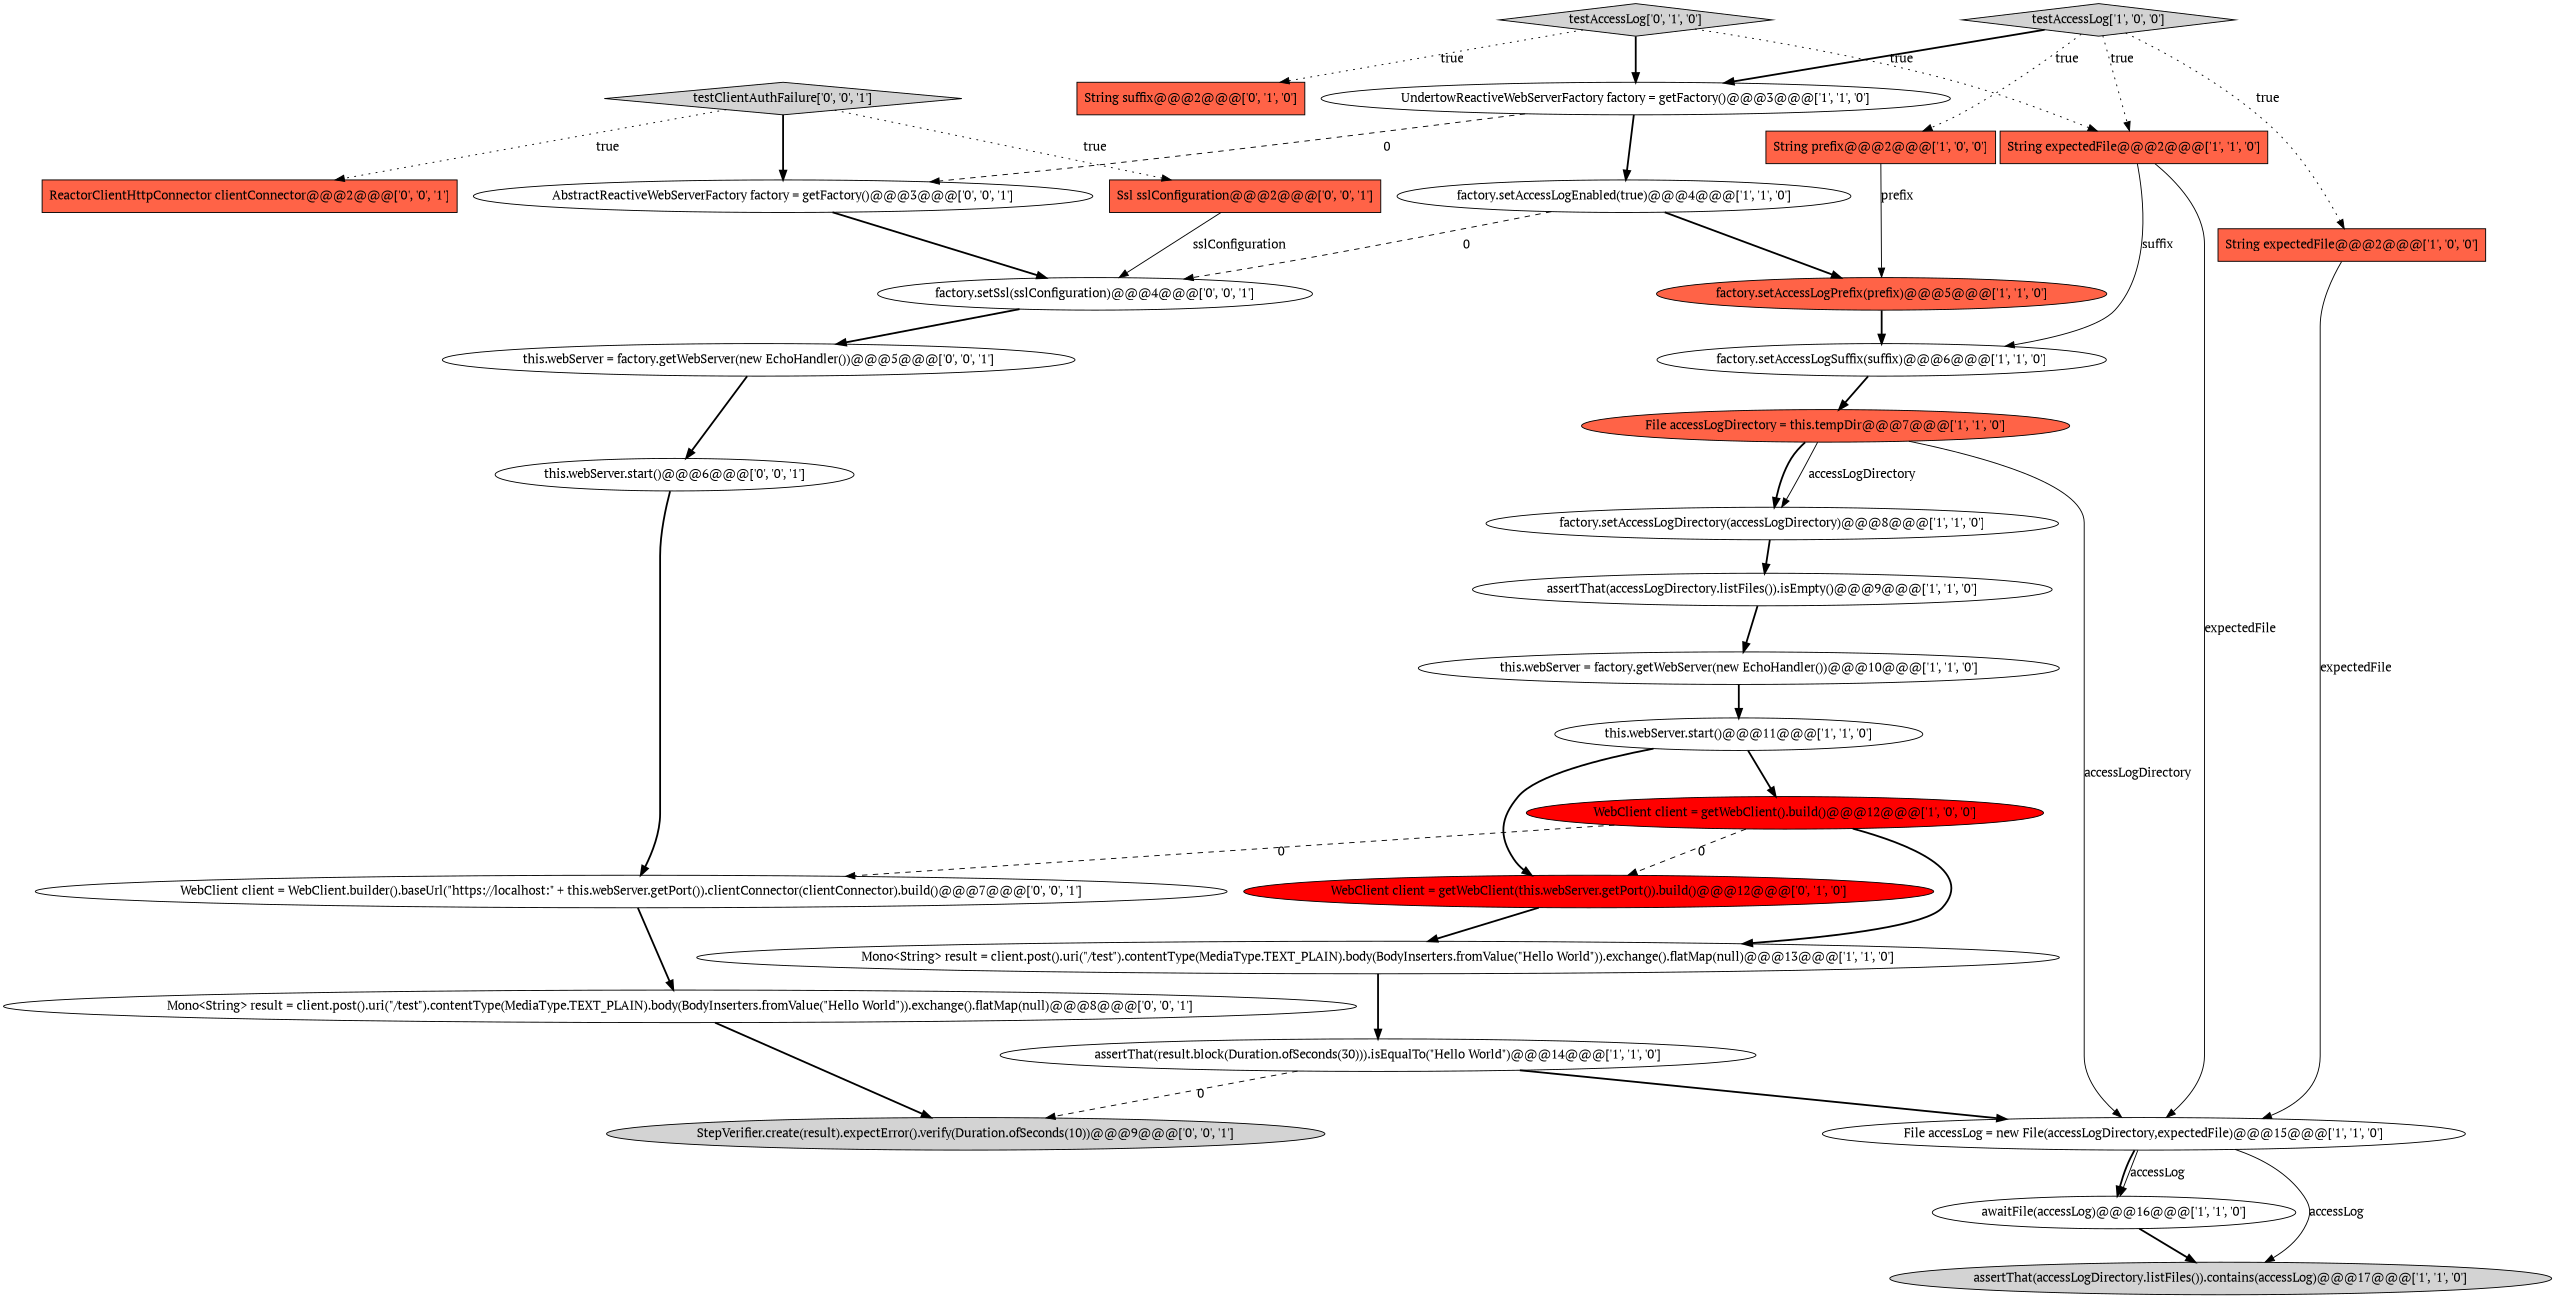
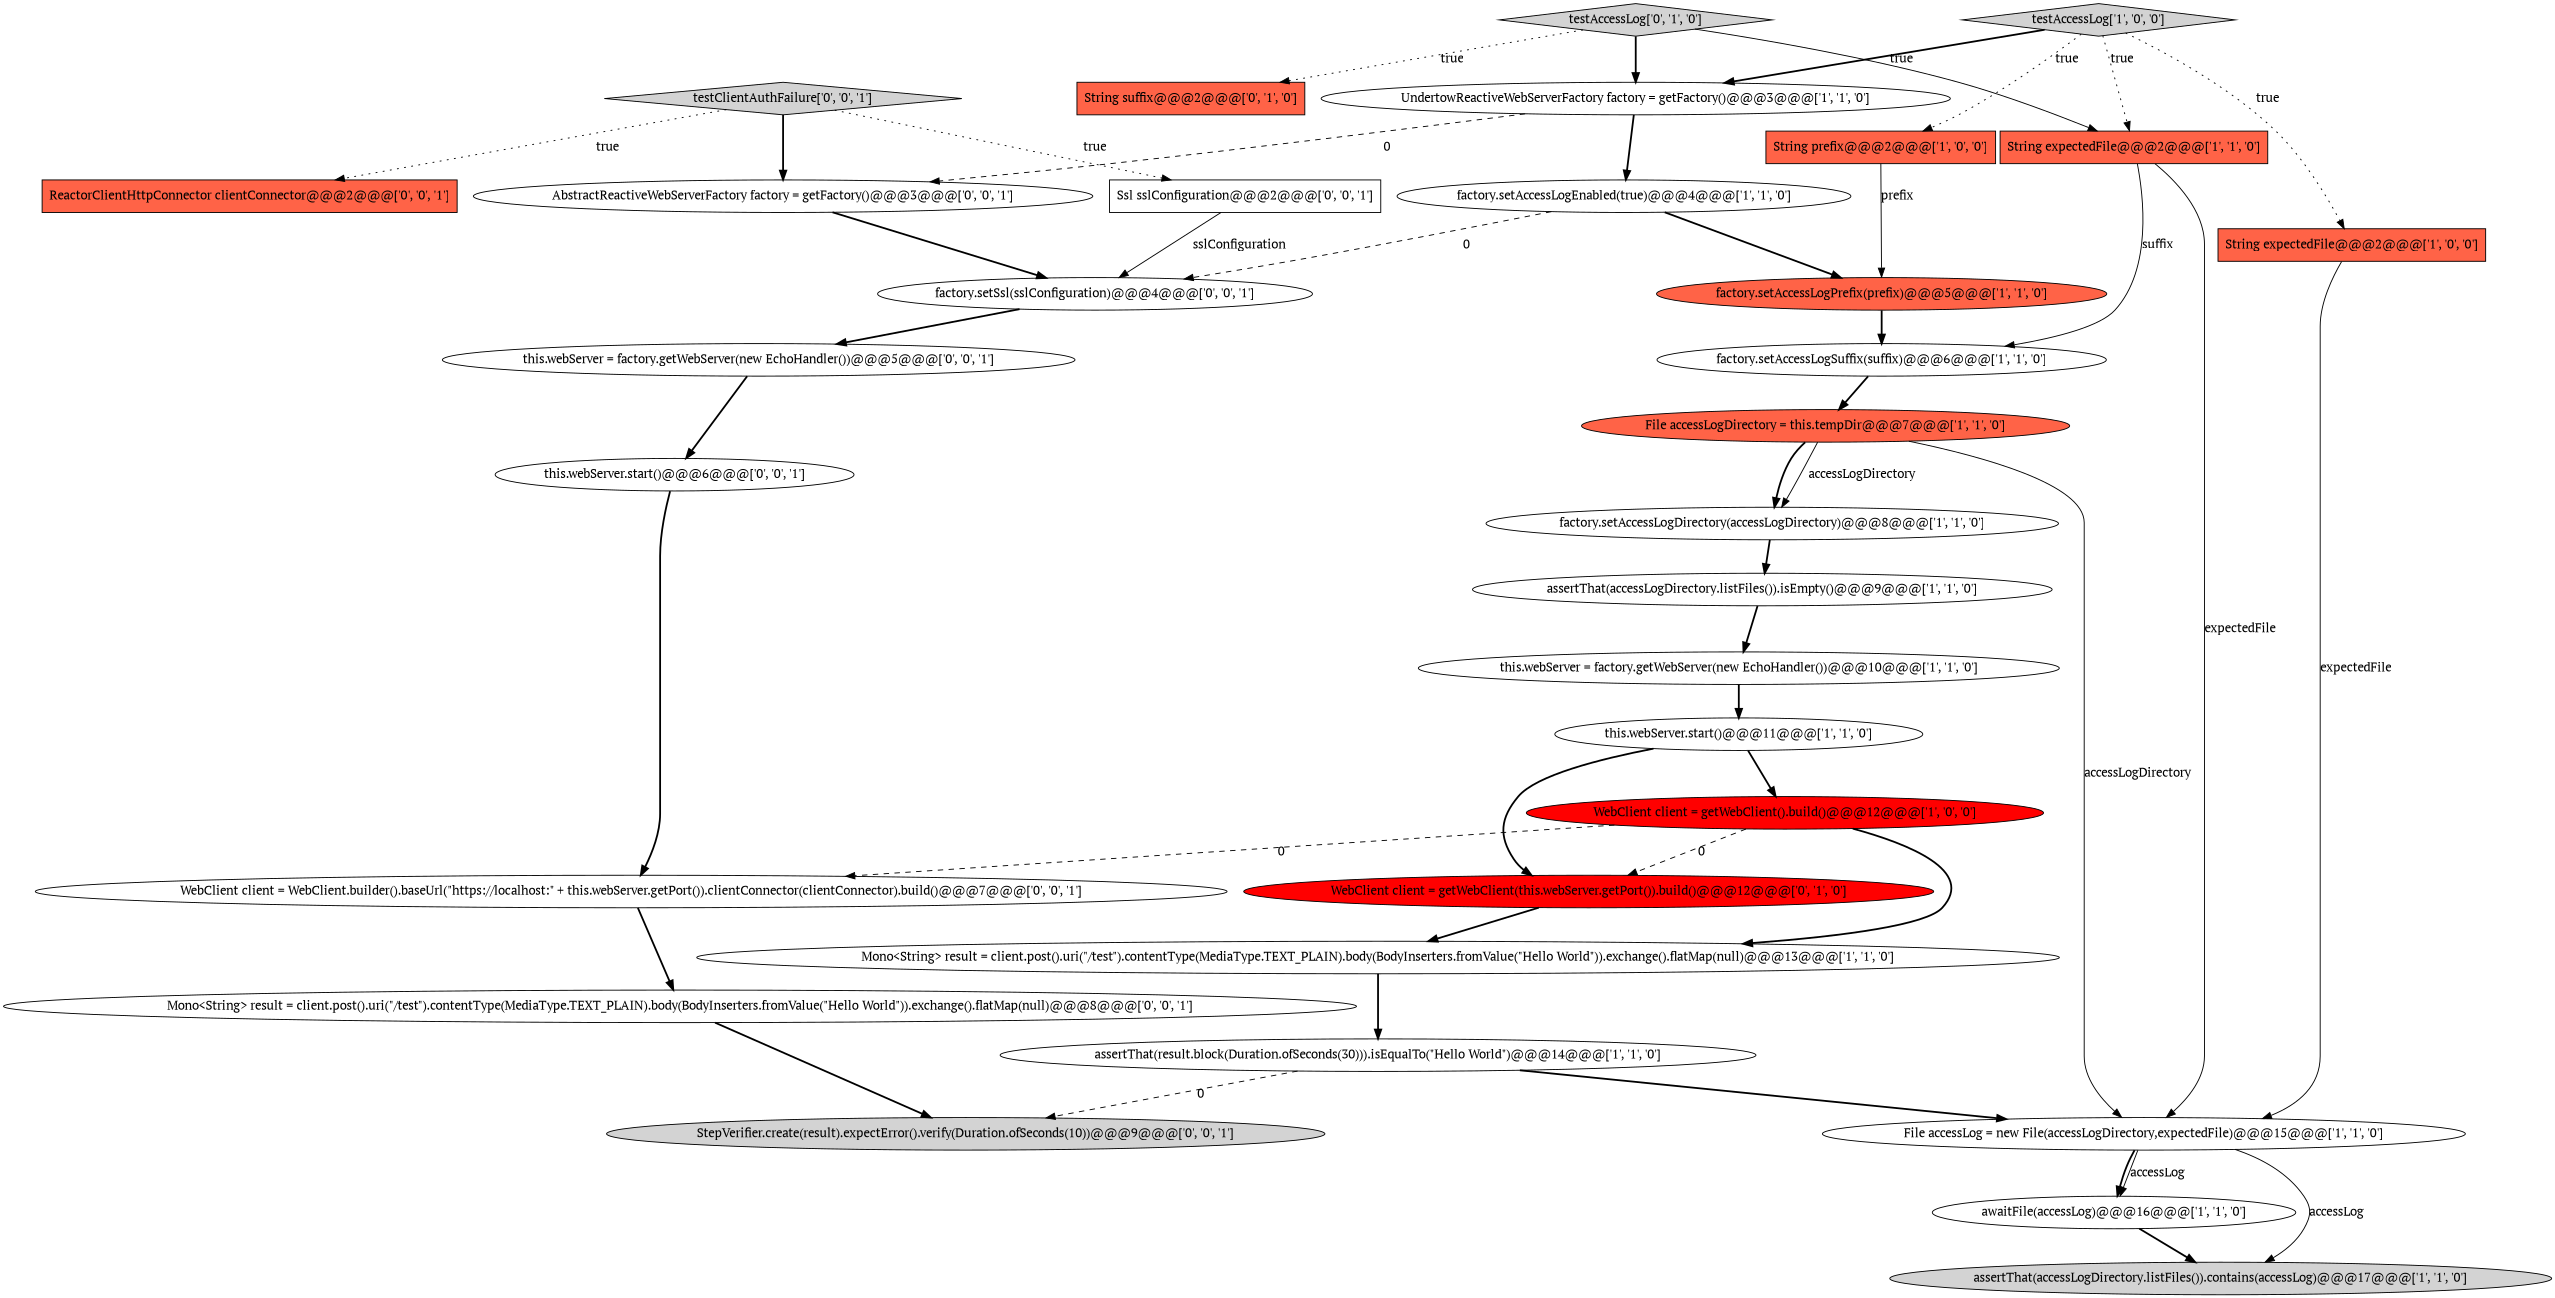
(1895, 66) -> (1895, 66)
(1245, 196) -> (1245, 196)
